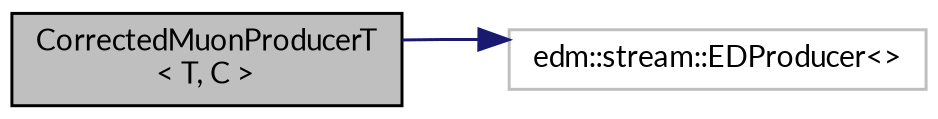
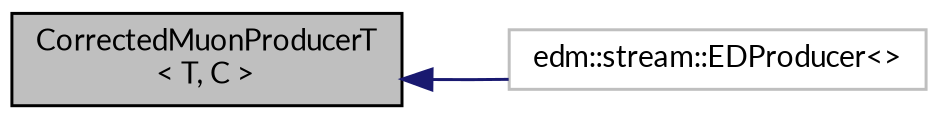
(440, 40) -> (471, 80)
